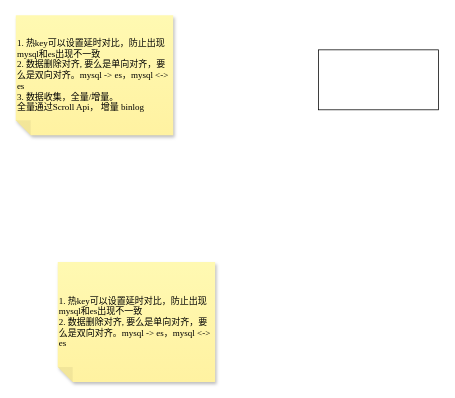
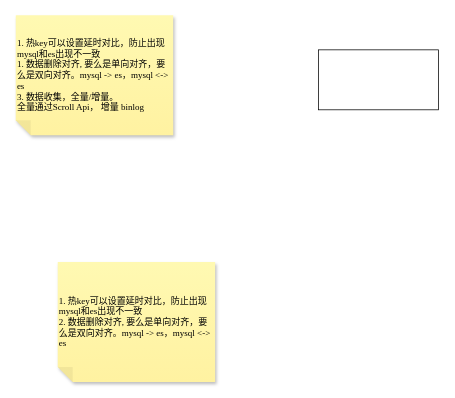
(95, 75) -> (95, 75)
